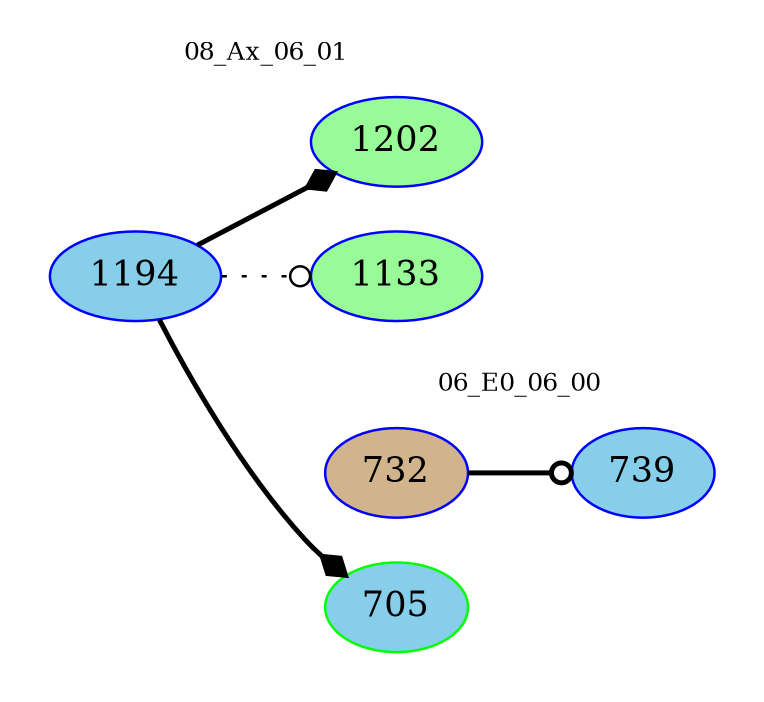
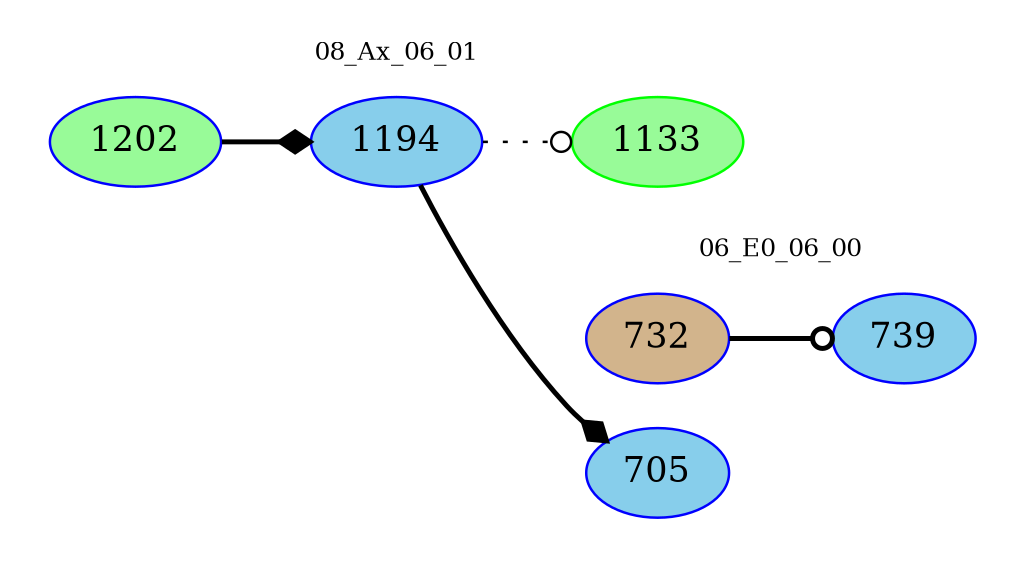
(252, 216) -> (251, 142)
(397, 276) -> (658, 142)
(397, 607) -> (658, 473)
